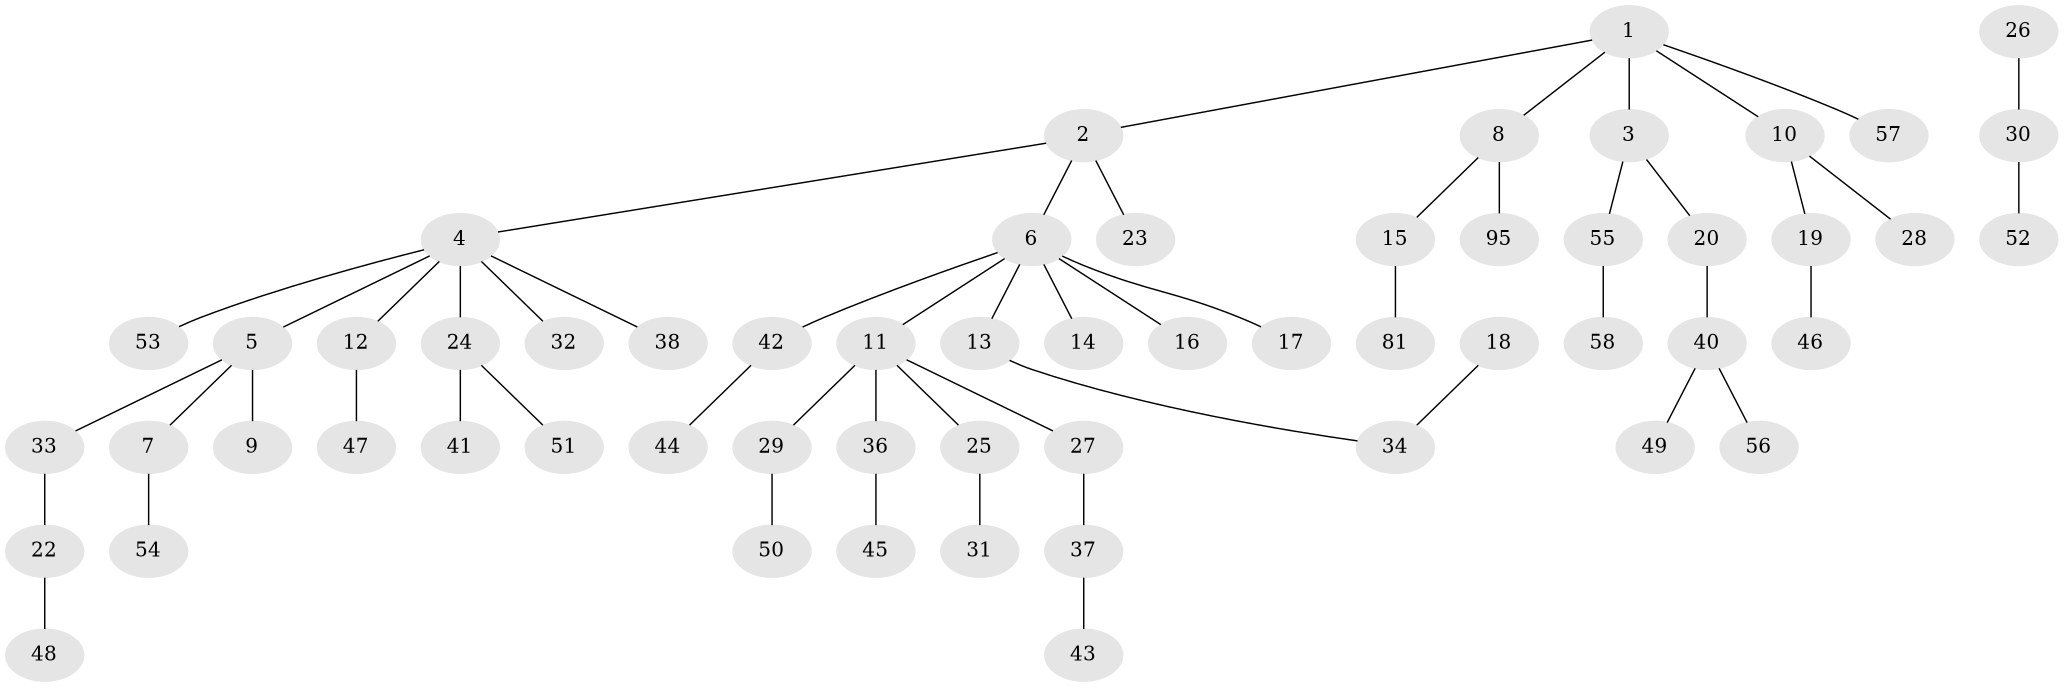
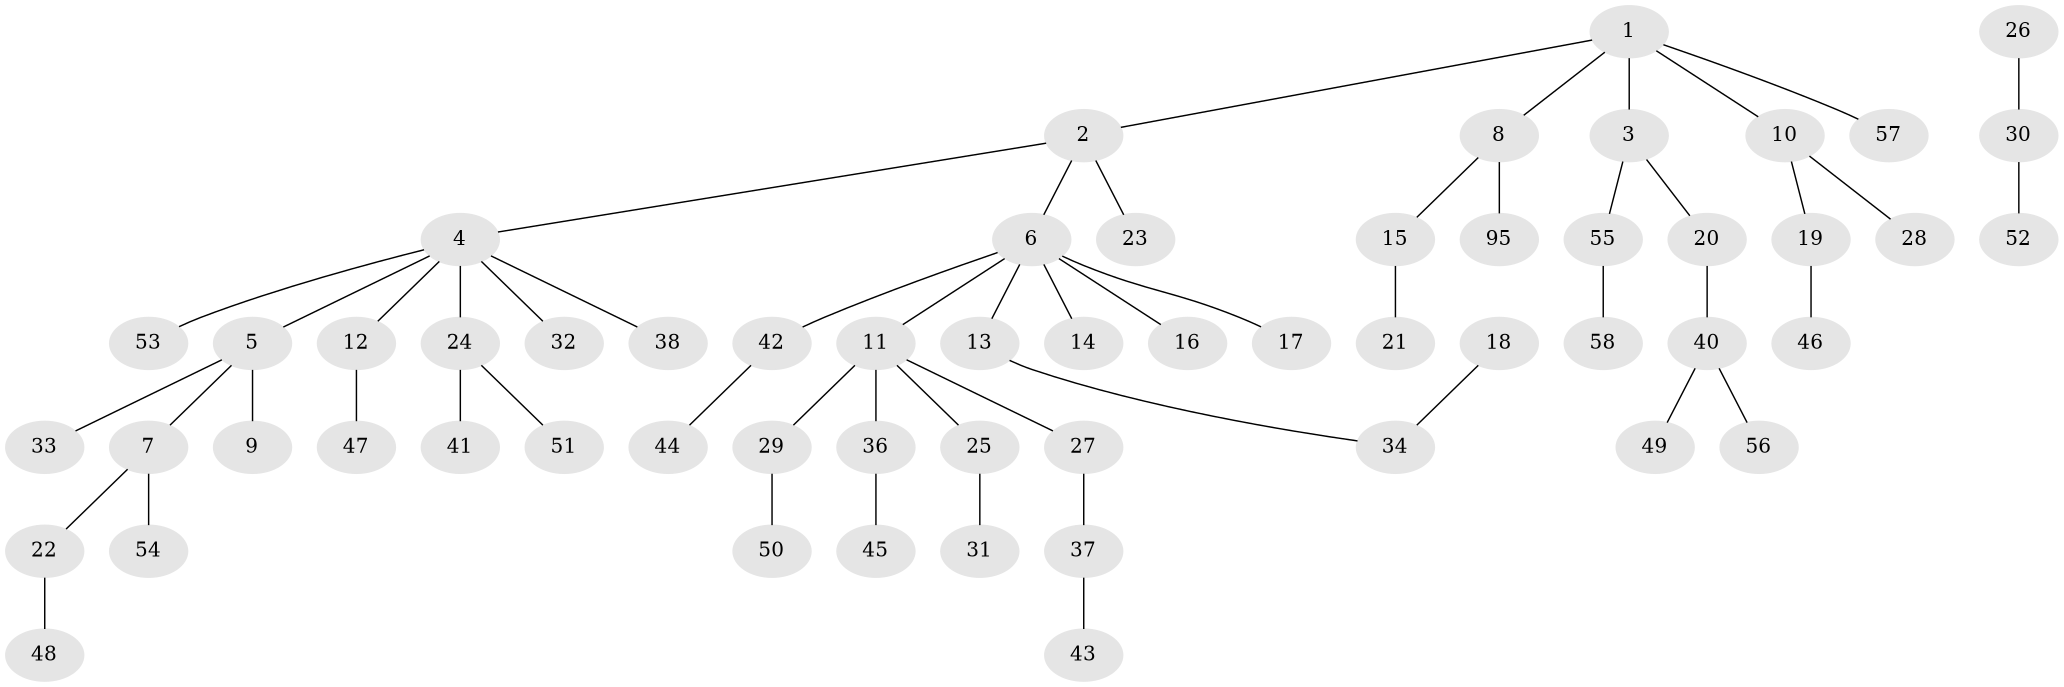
(1395, 343) -> (1395, 343)
(45, 499) -> (97, 499)
